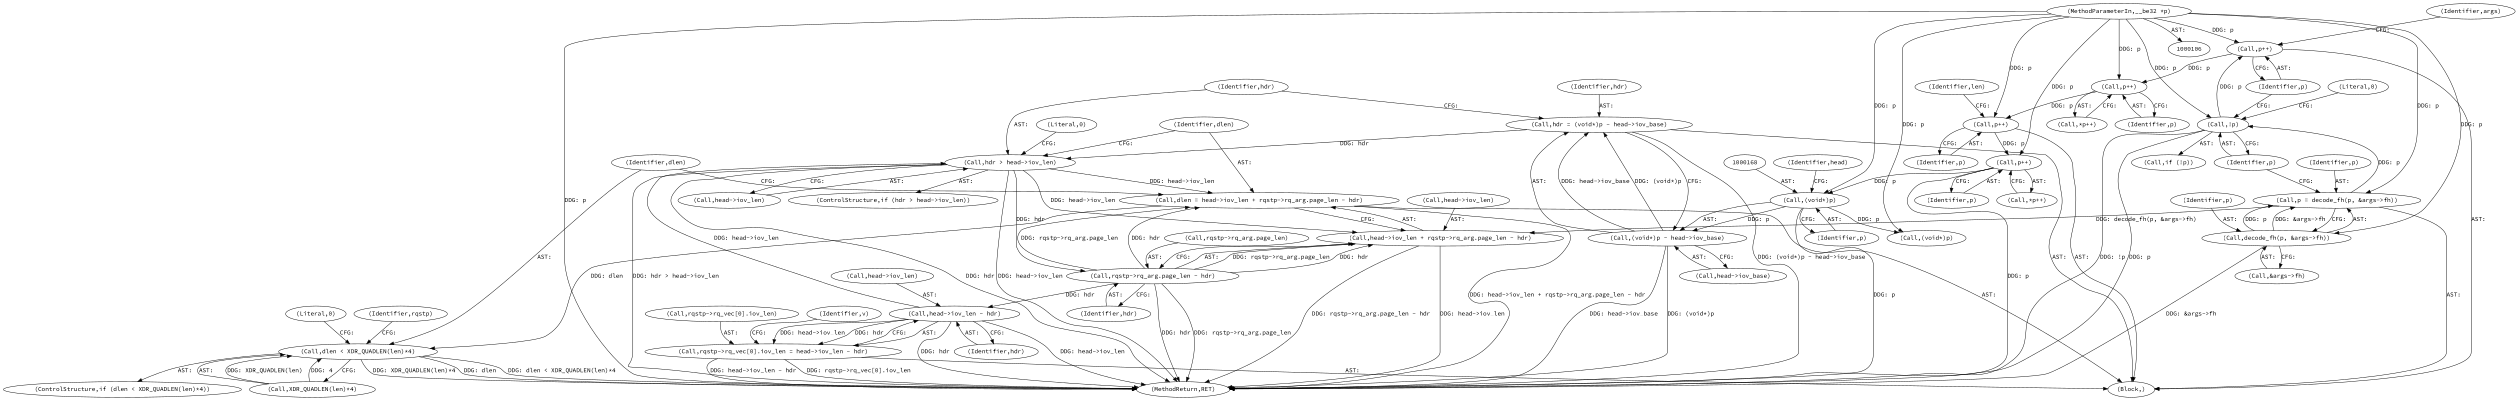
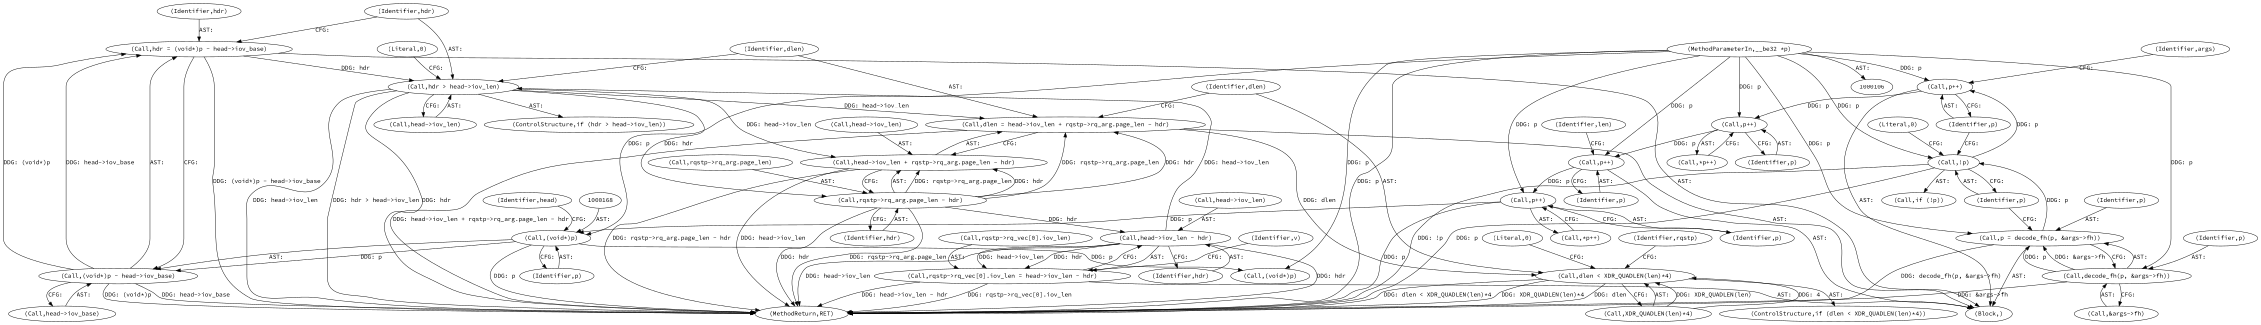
(1907, 222) -> (1429, 307)
